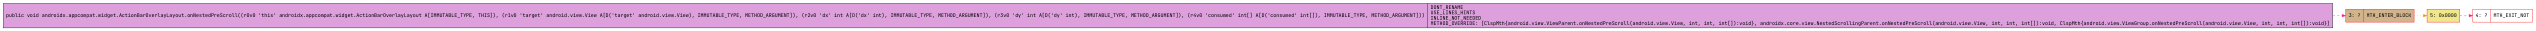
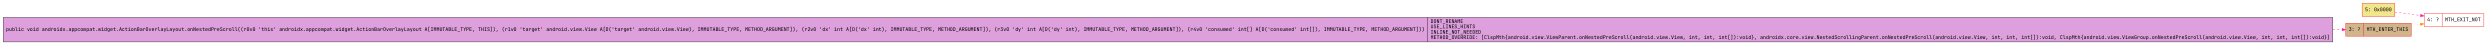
(2389, 15) -> (2387, 29)
(2419, 16) -> (2416, 25)
